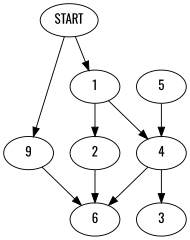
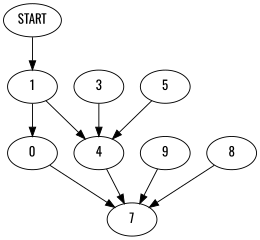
(50, 82) -> none
(95, 153) -> (32, 153)
none -> (232, 153)
(161, 182) -> (99, 115)
(95, 219) -> (132, 219)
